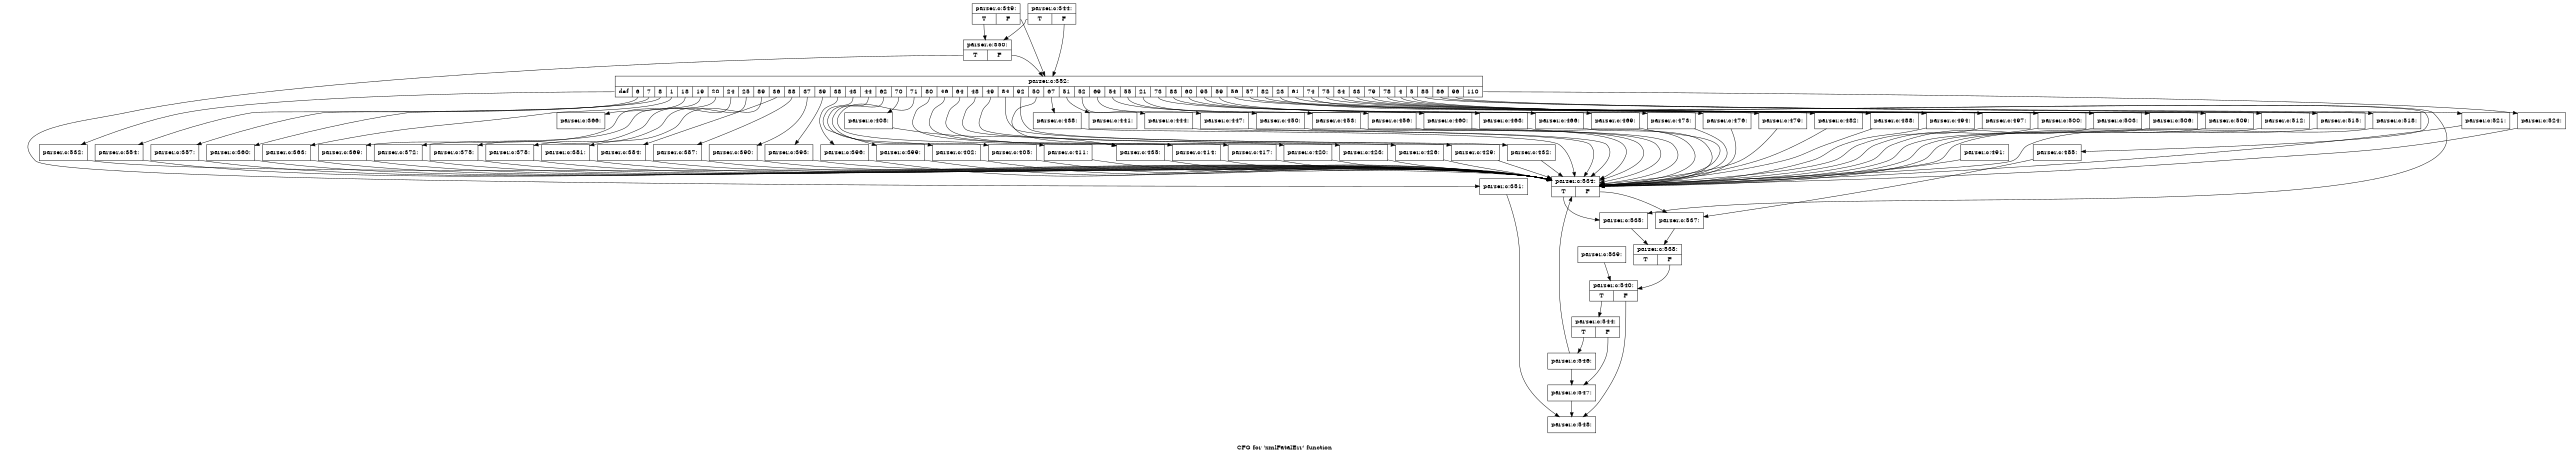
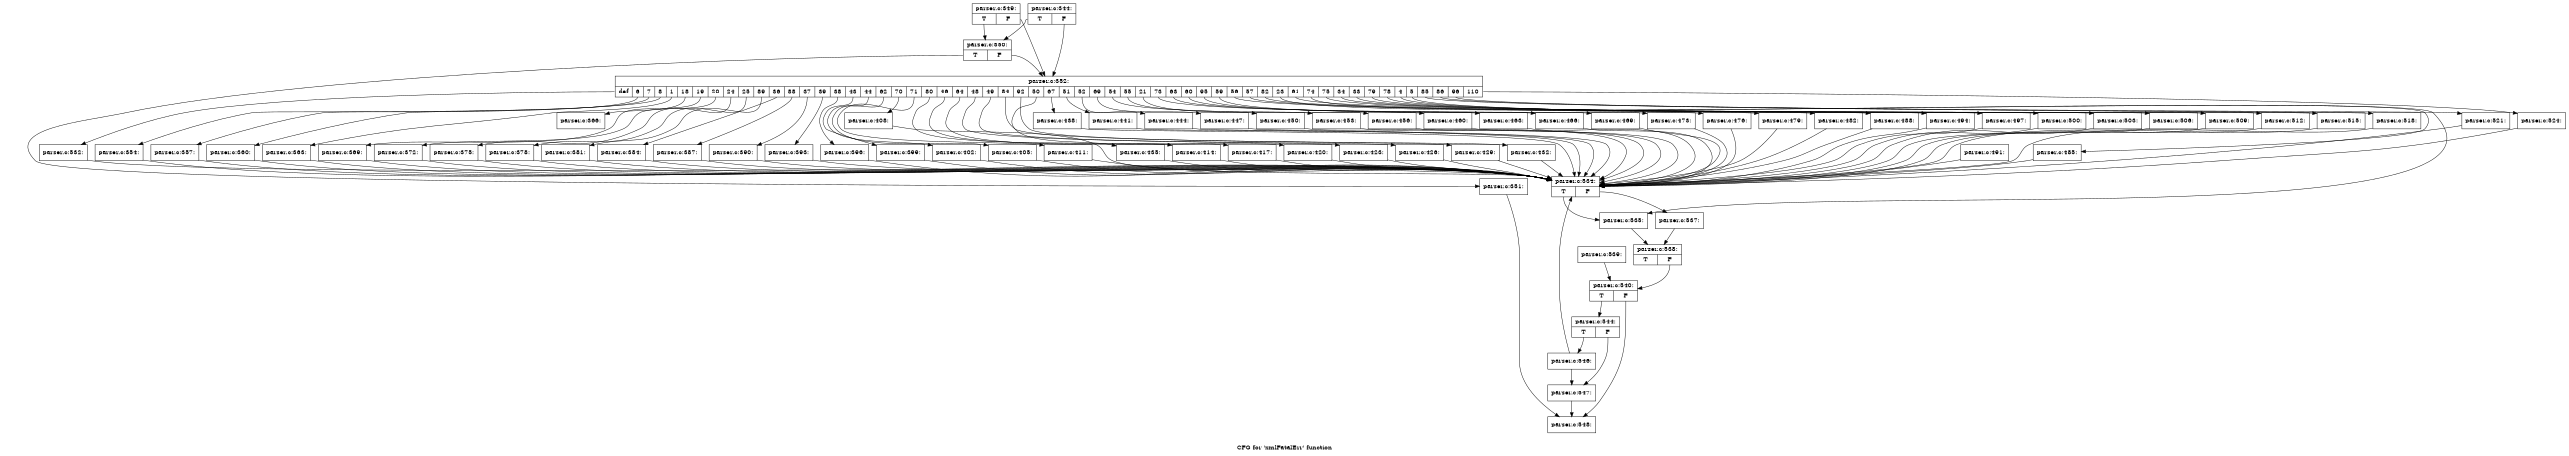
(1174, 92) -> (1174, 92)
none -> (1370, 132)
(986, 137) -> (1104, 152)
(1871, 190) -> (1819, 177)
